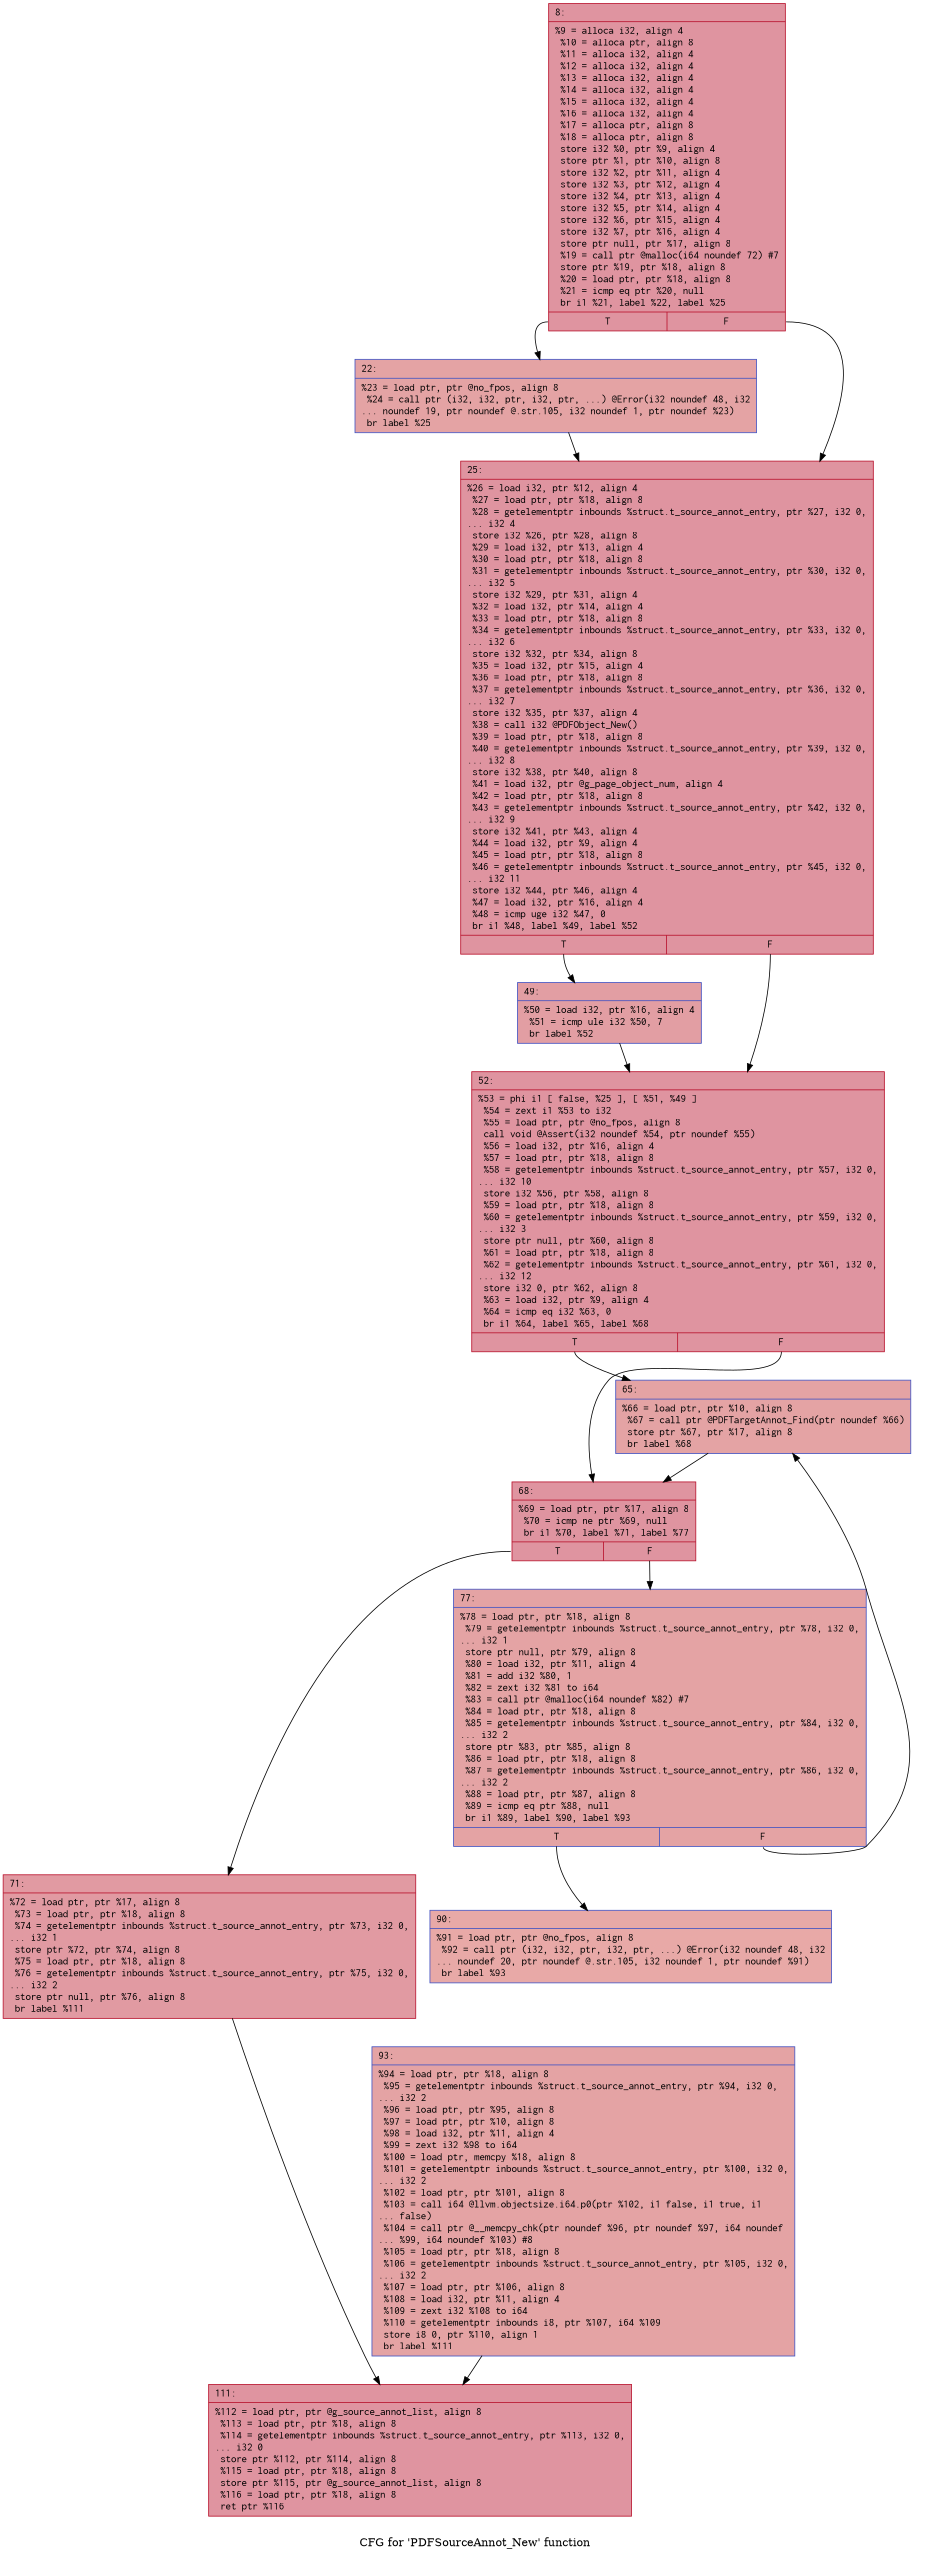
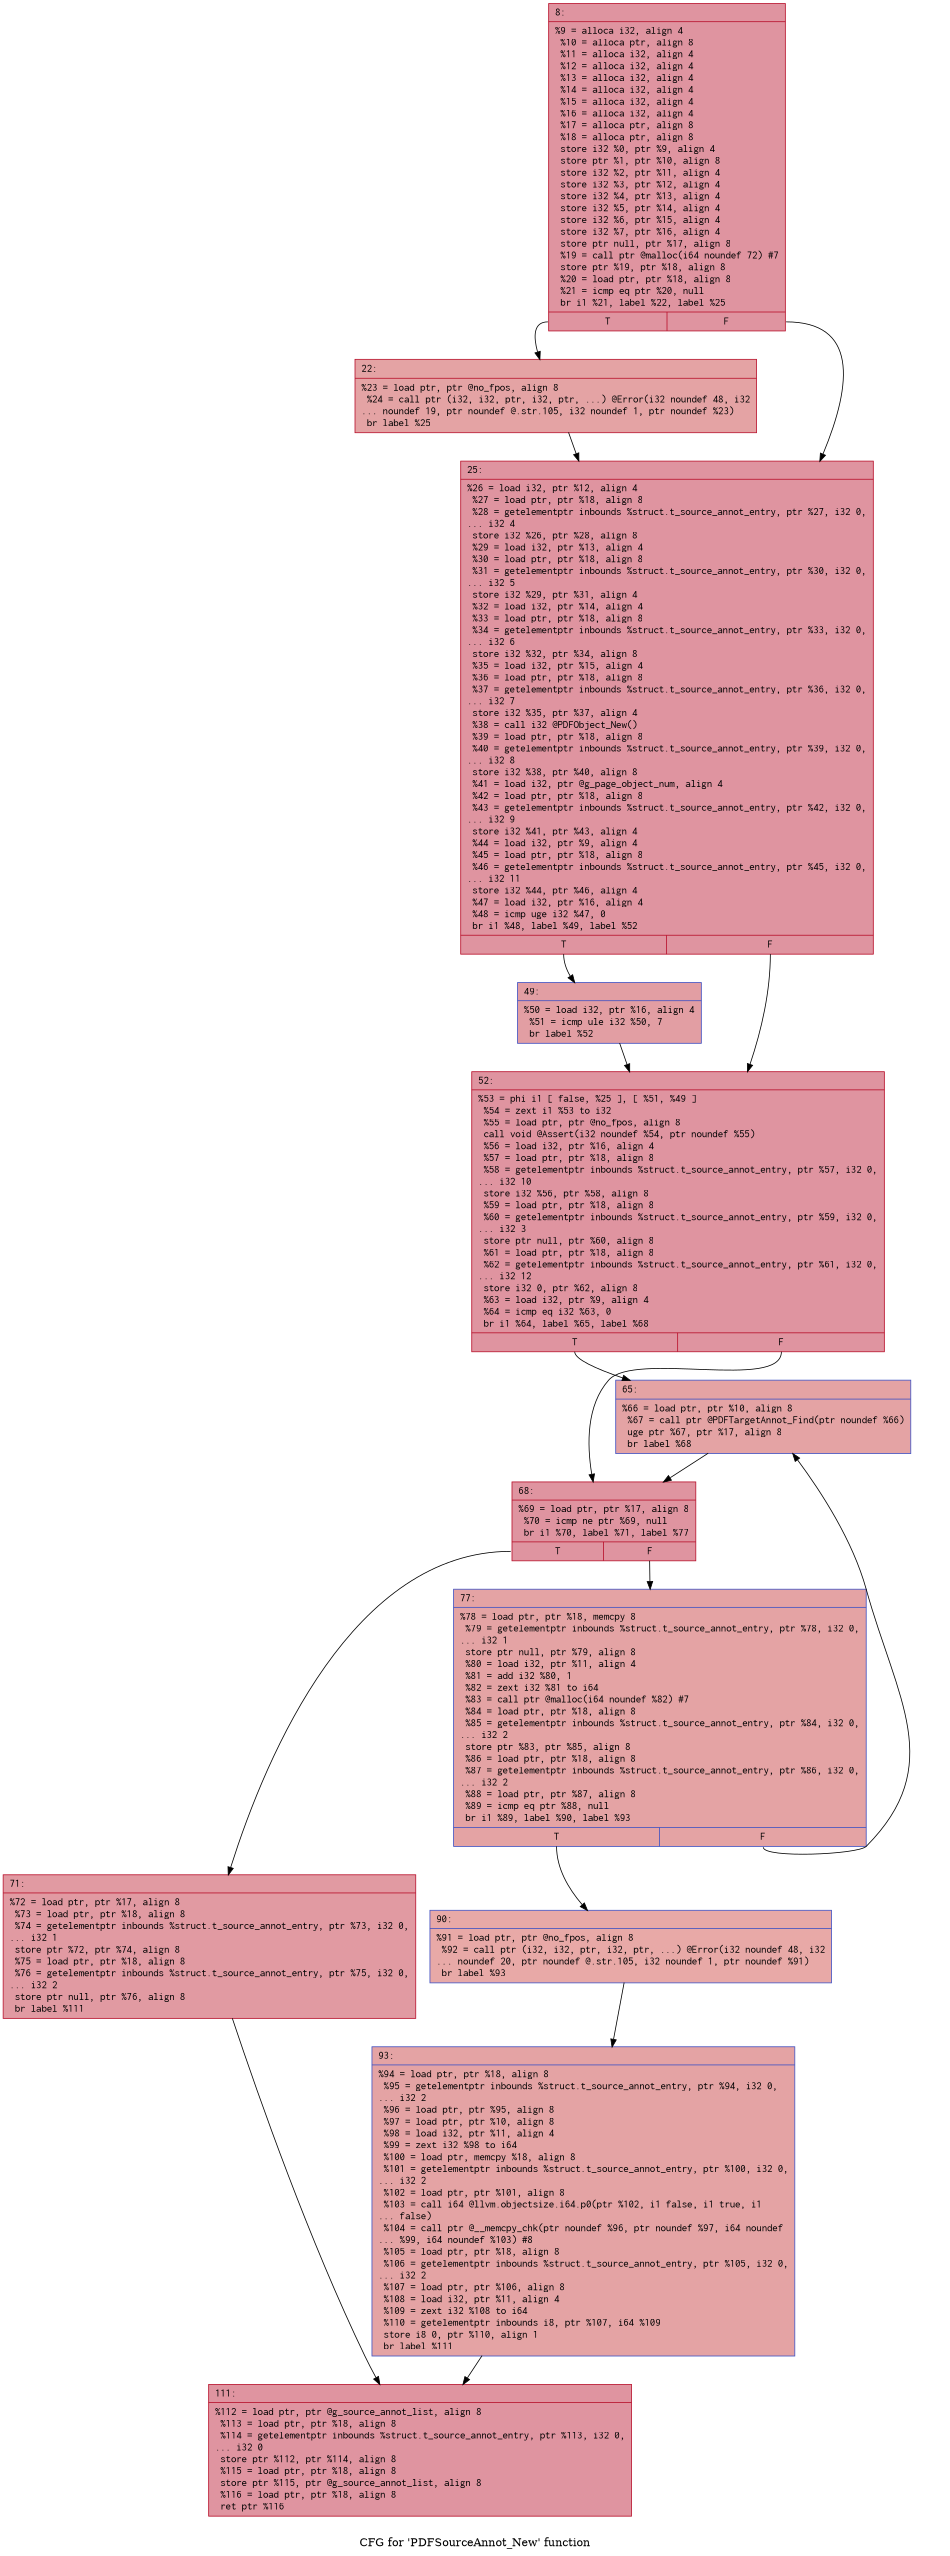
(556, 396) -> (556, 396)
(708, 1432) -> (702, 1432)
(546, 1616) -> (548, 1616)
none -> (619, 2011)
